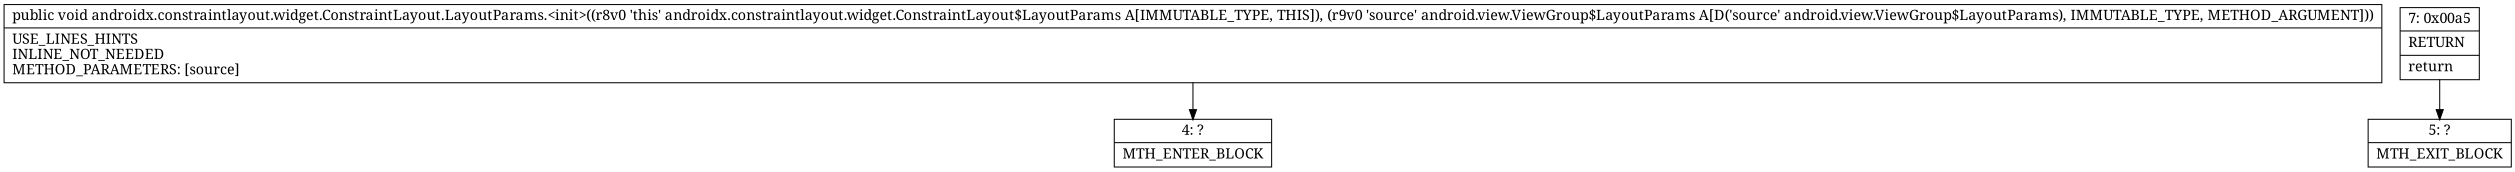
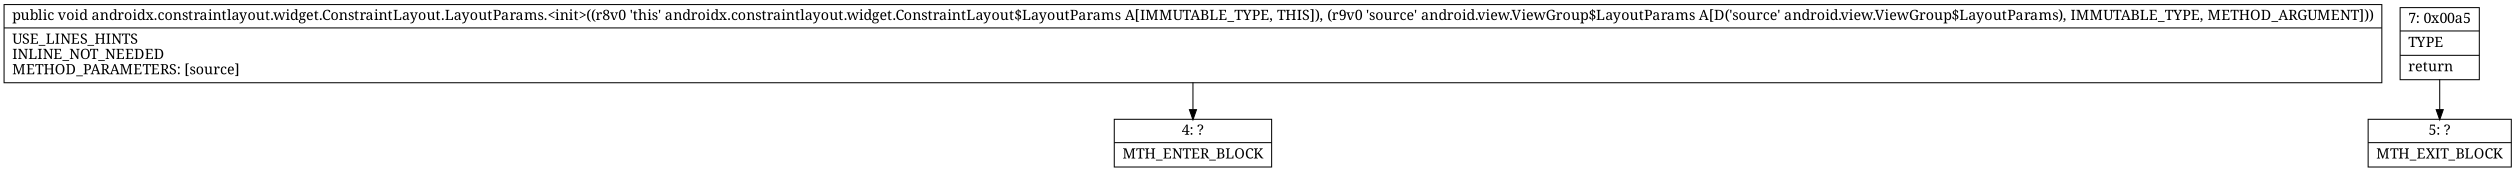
(2437, 43) -> (2426, 43)
